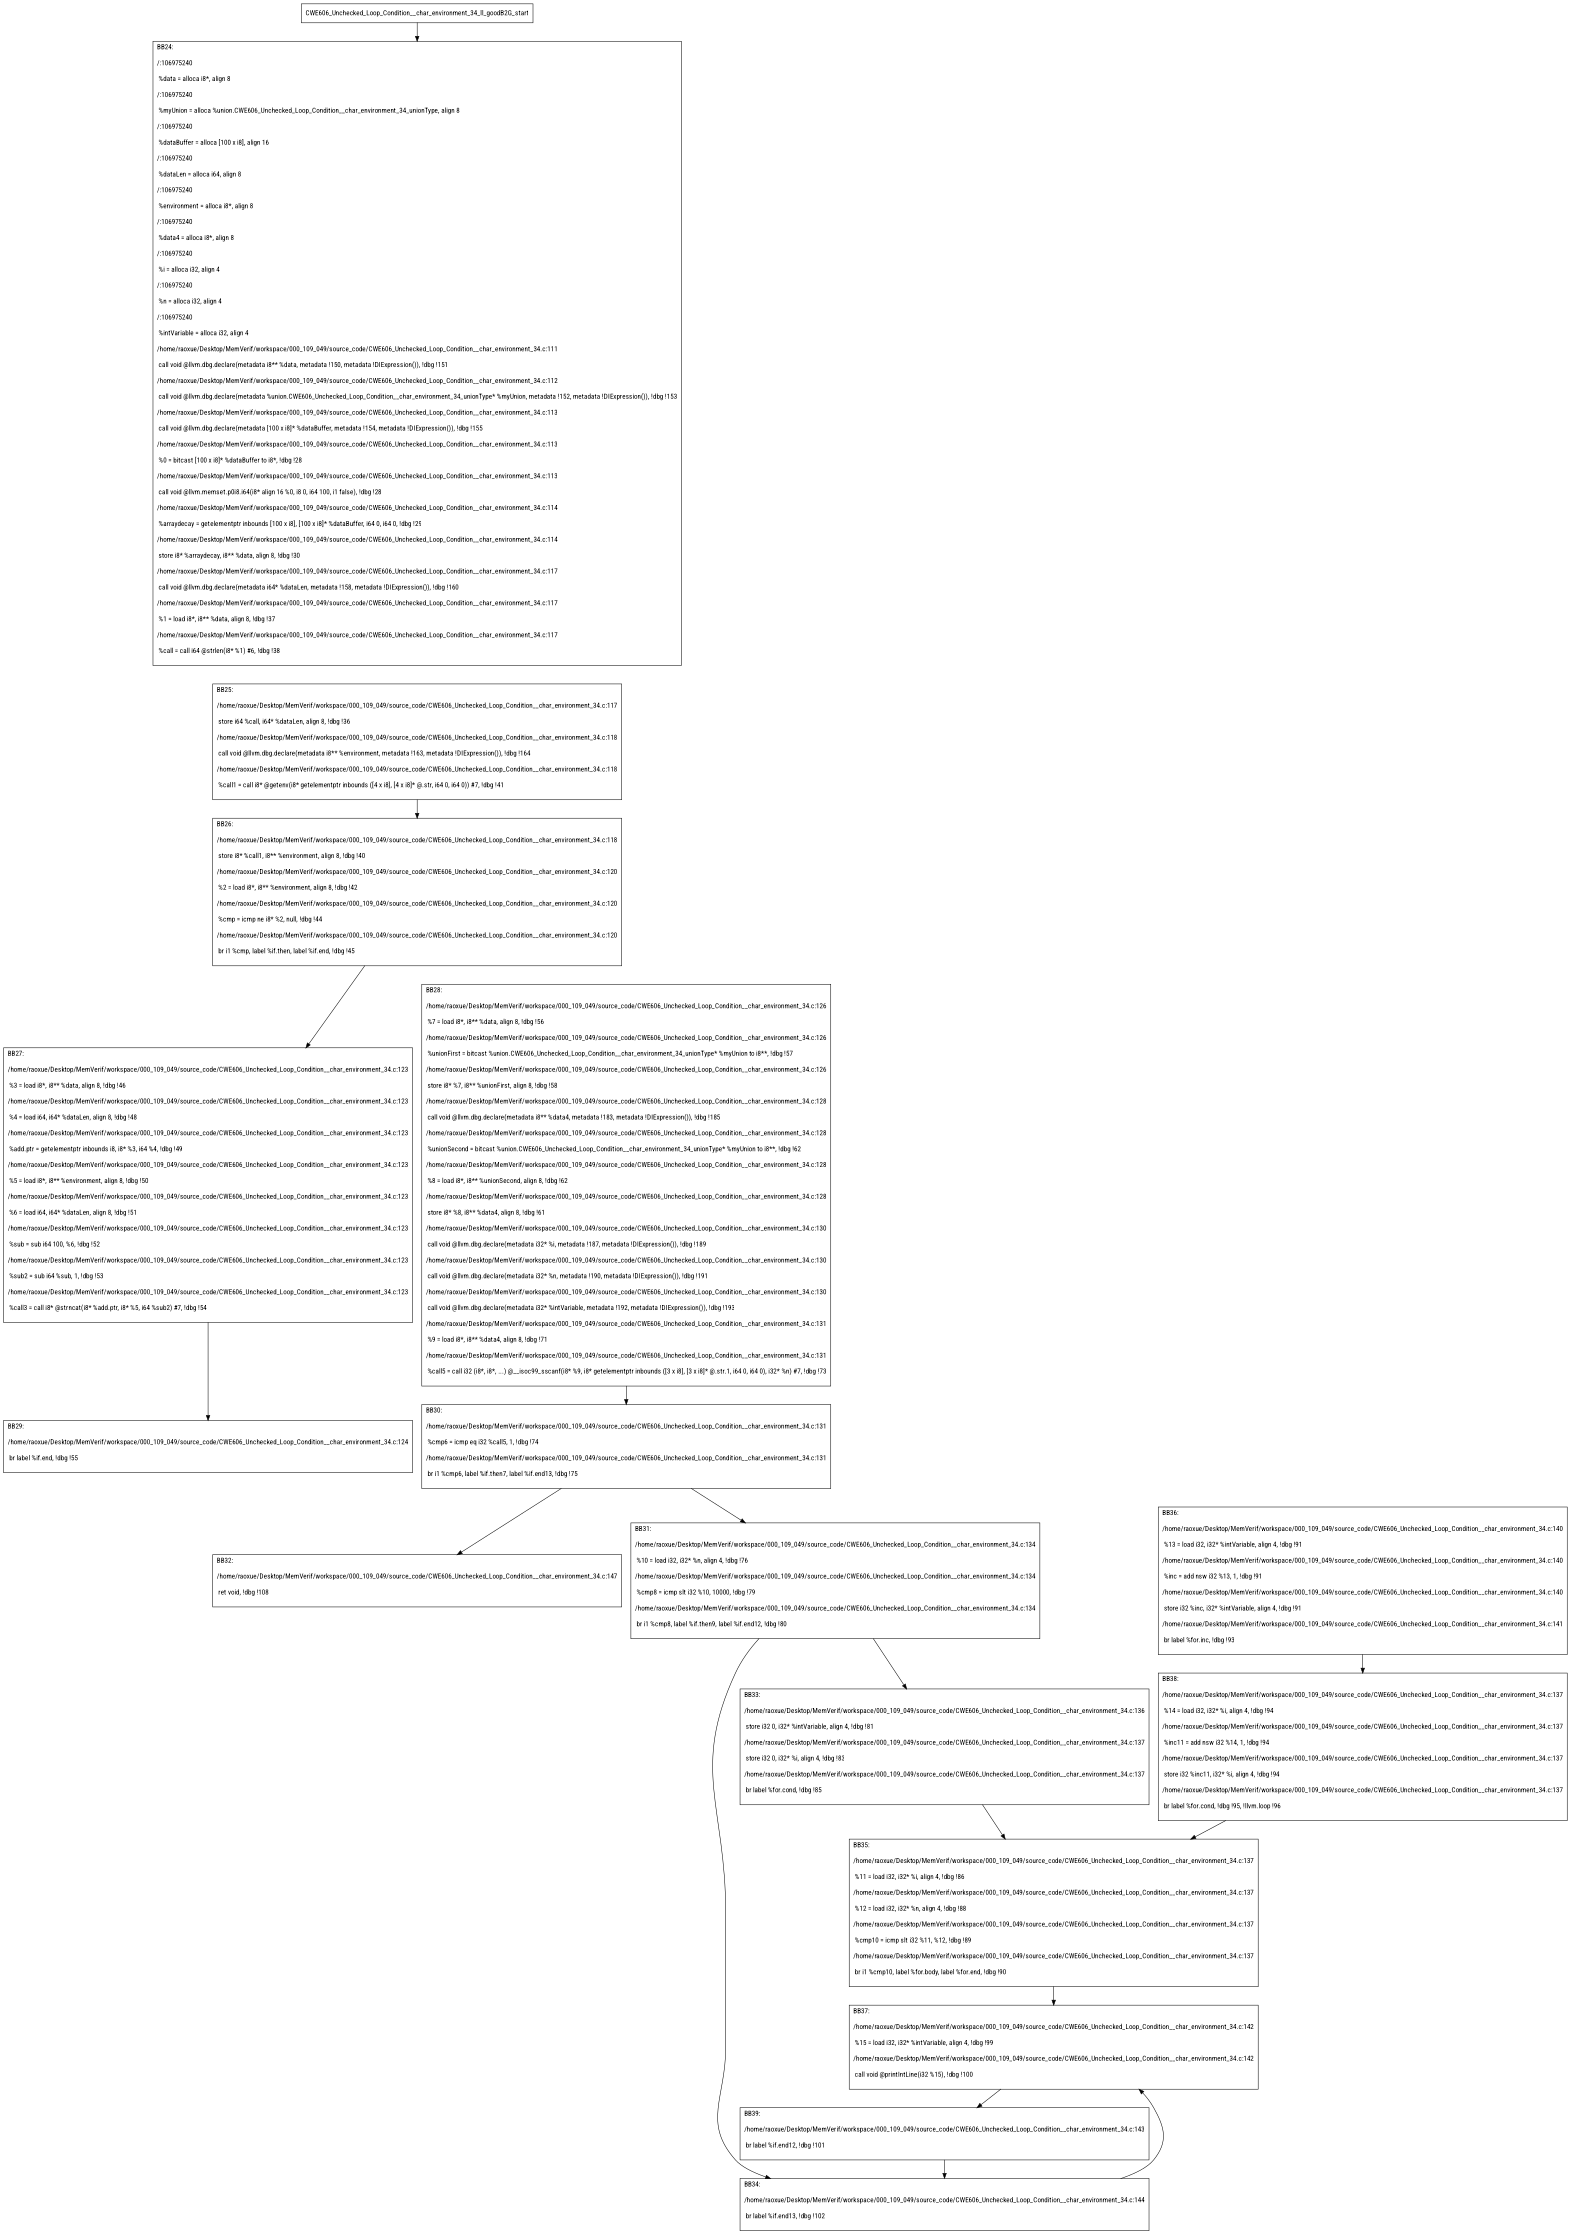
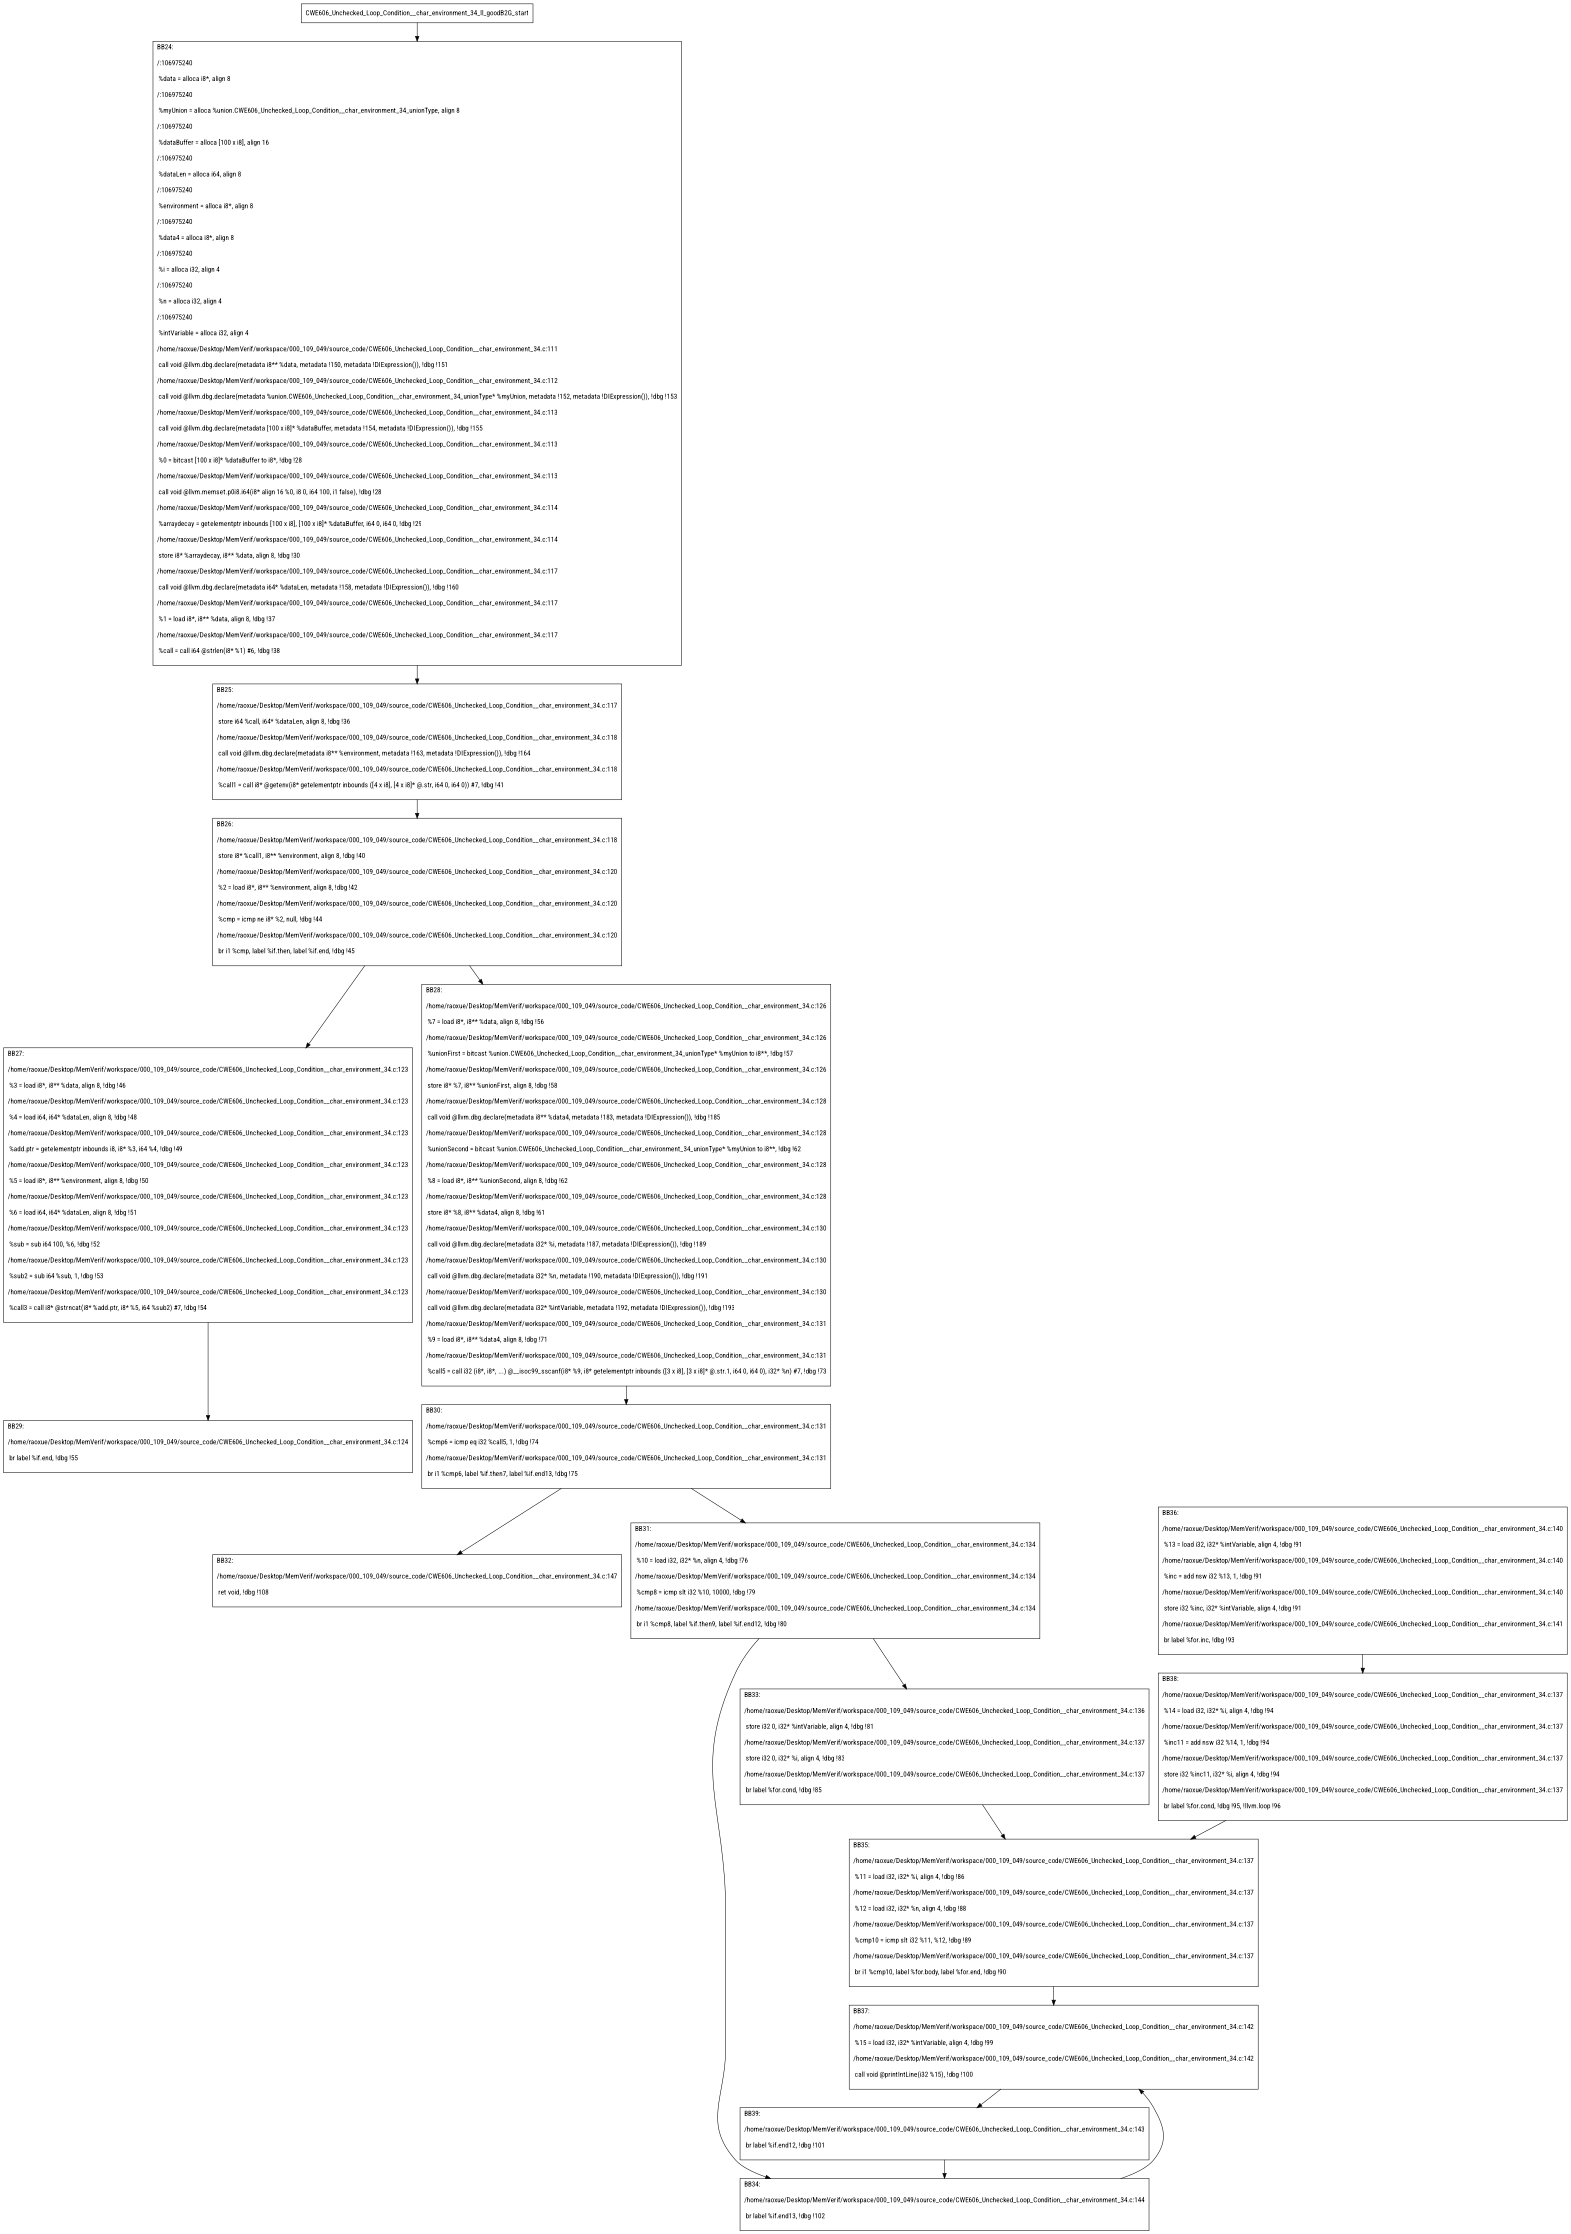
none -> (417, 672)
none -> (475, 973)
